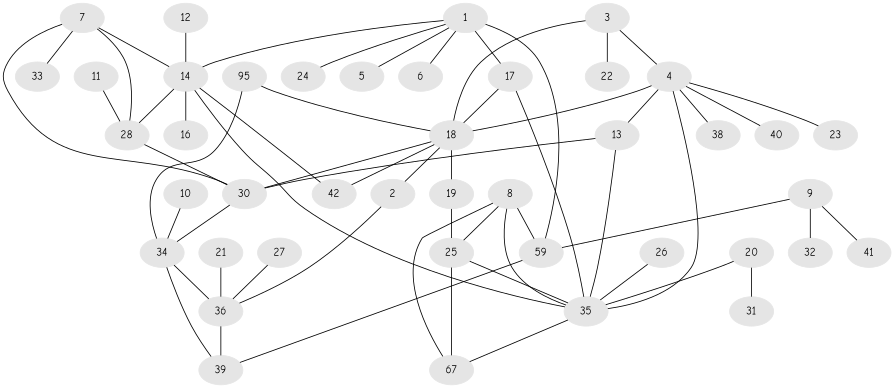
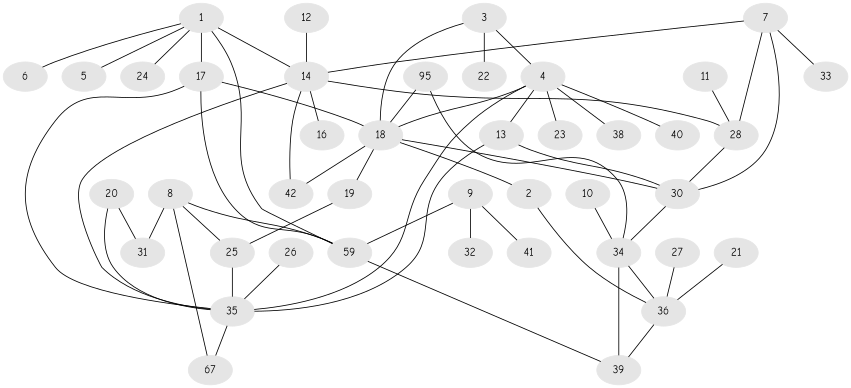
none -> (229, 201)
(514, 270) -> (157, 223)
(452, 311) -> none
